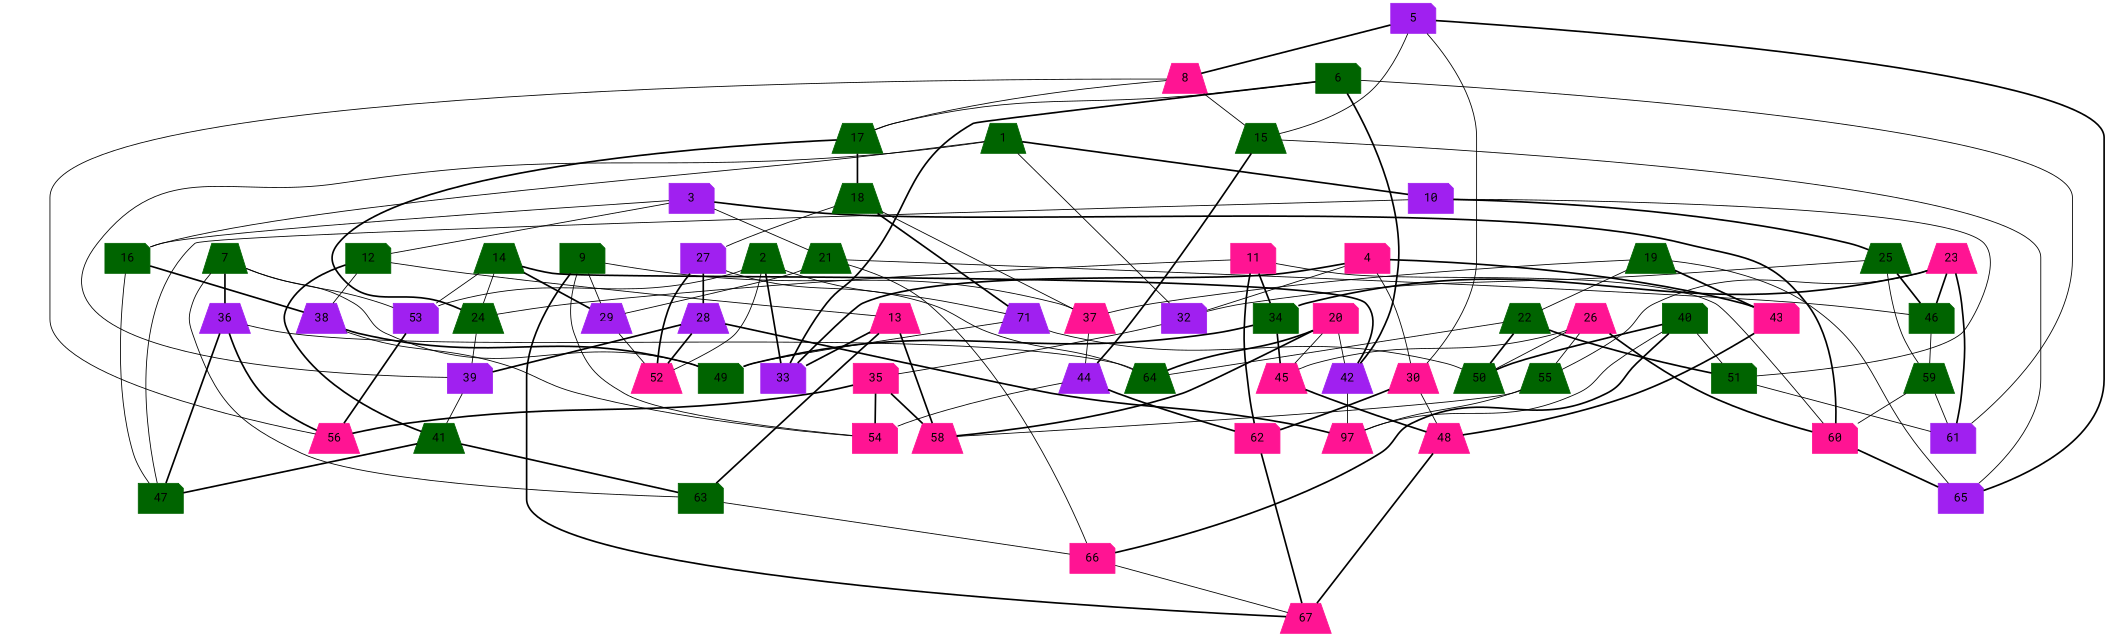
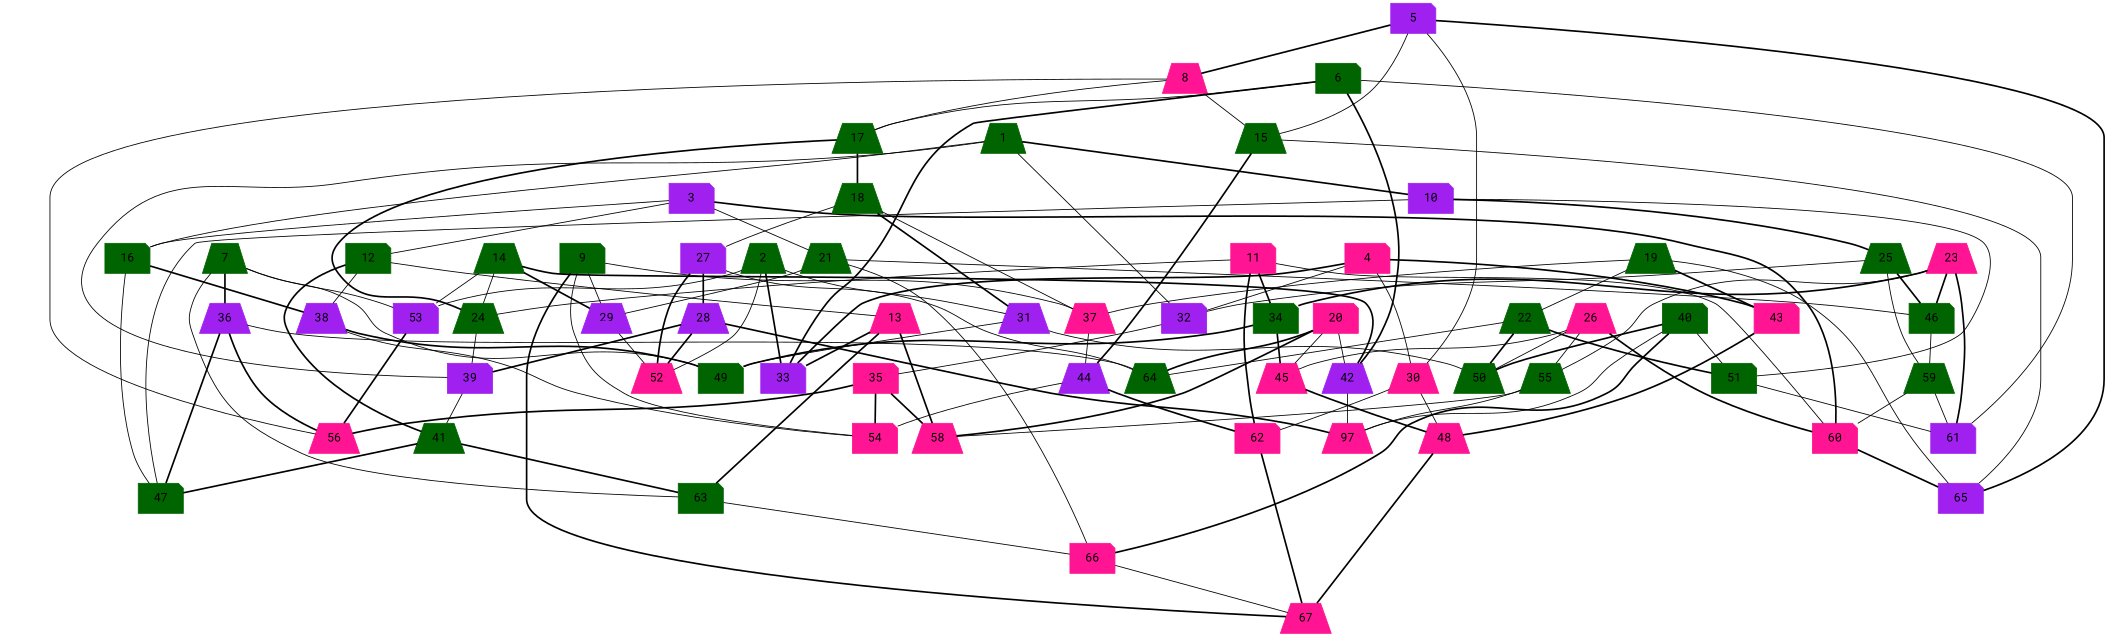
(1024, 318) -> (1024, 318)
(1357, 402) -> (1357, 402)
